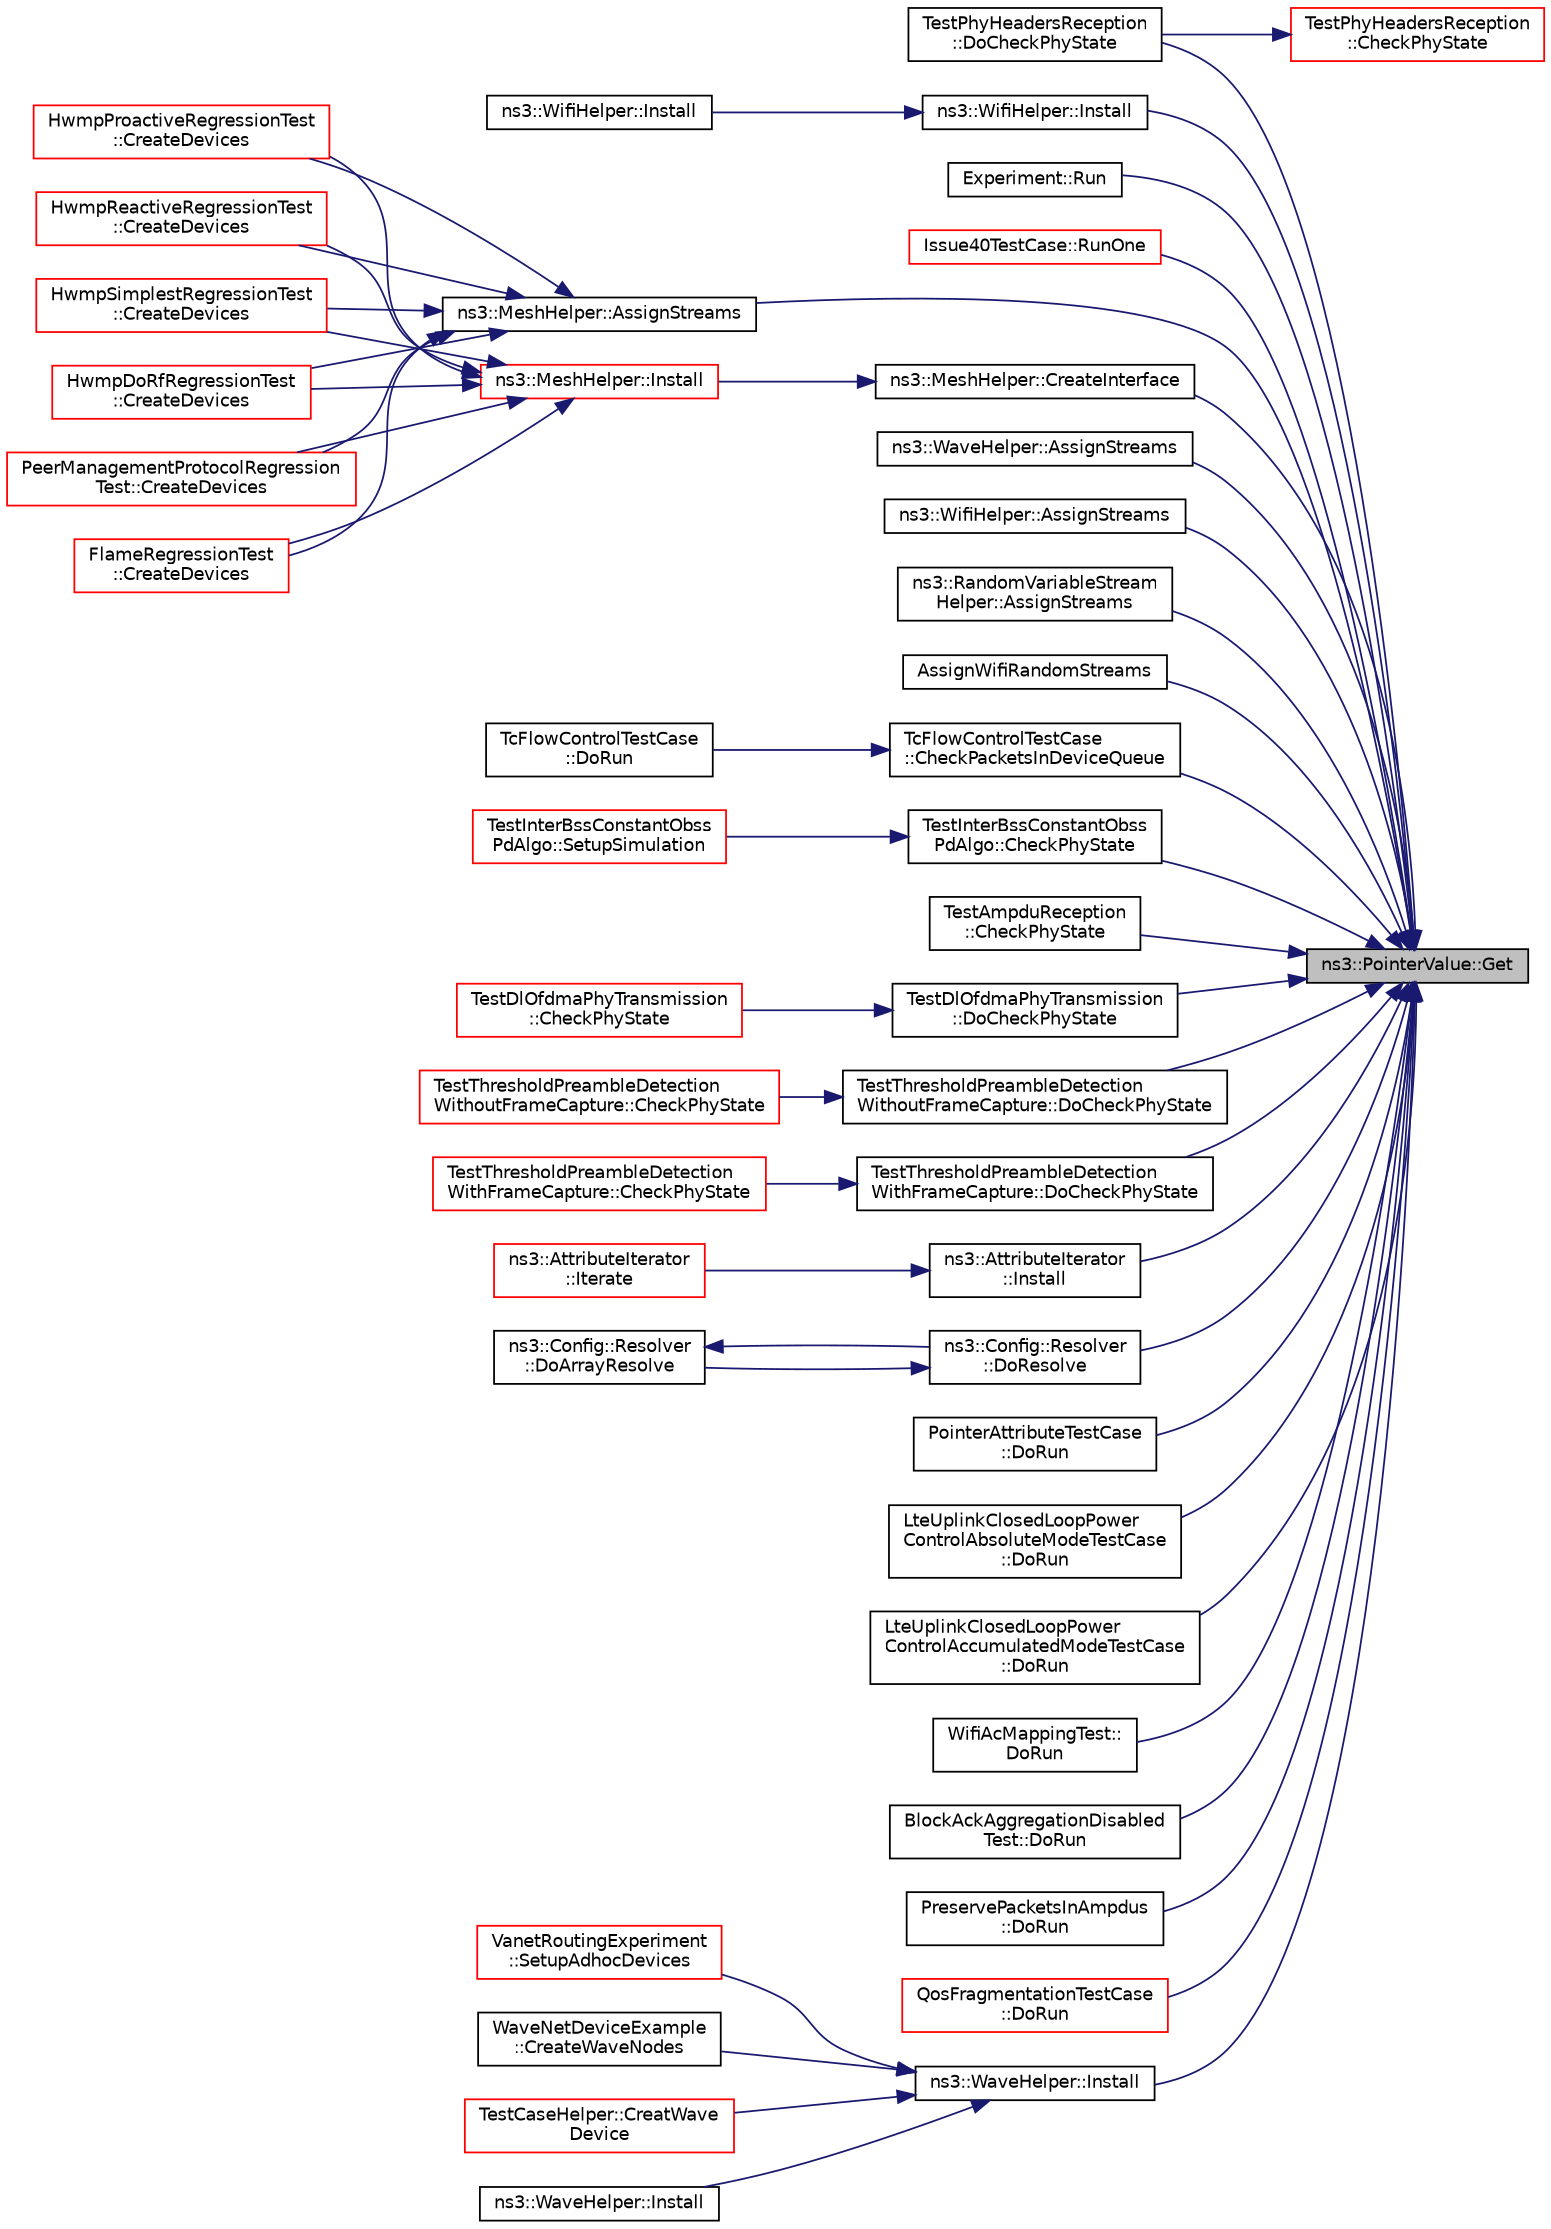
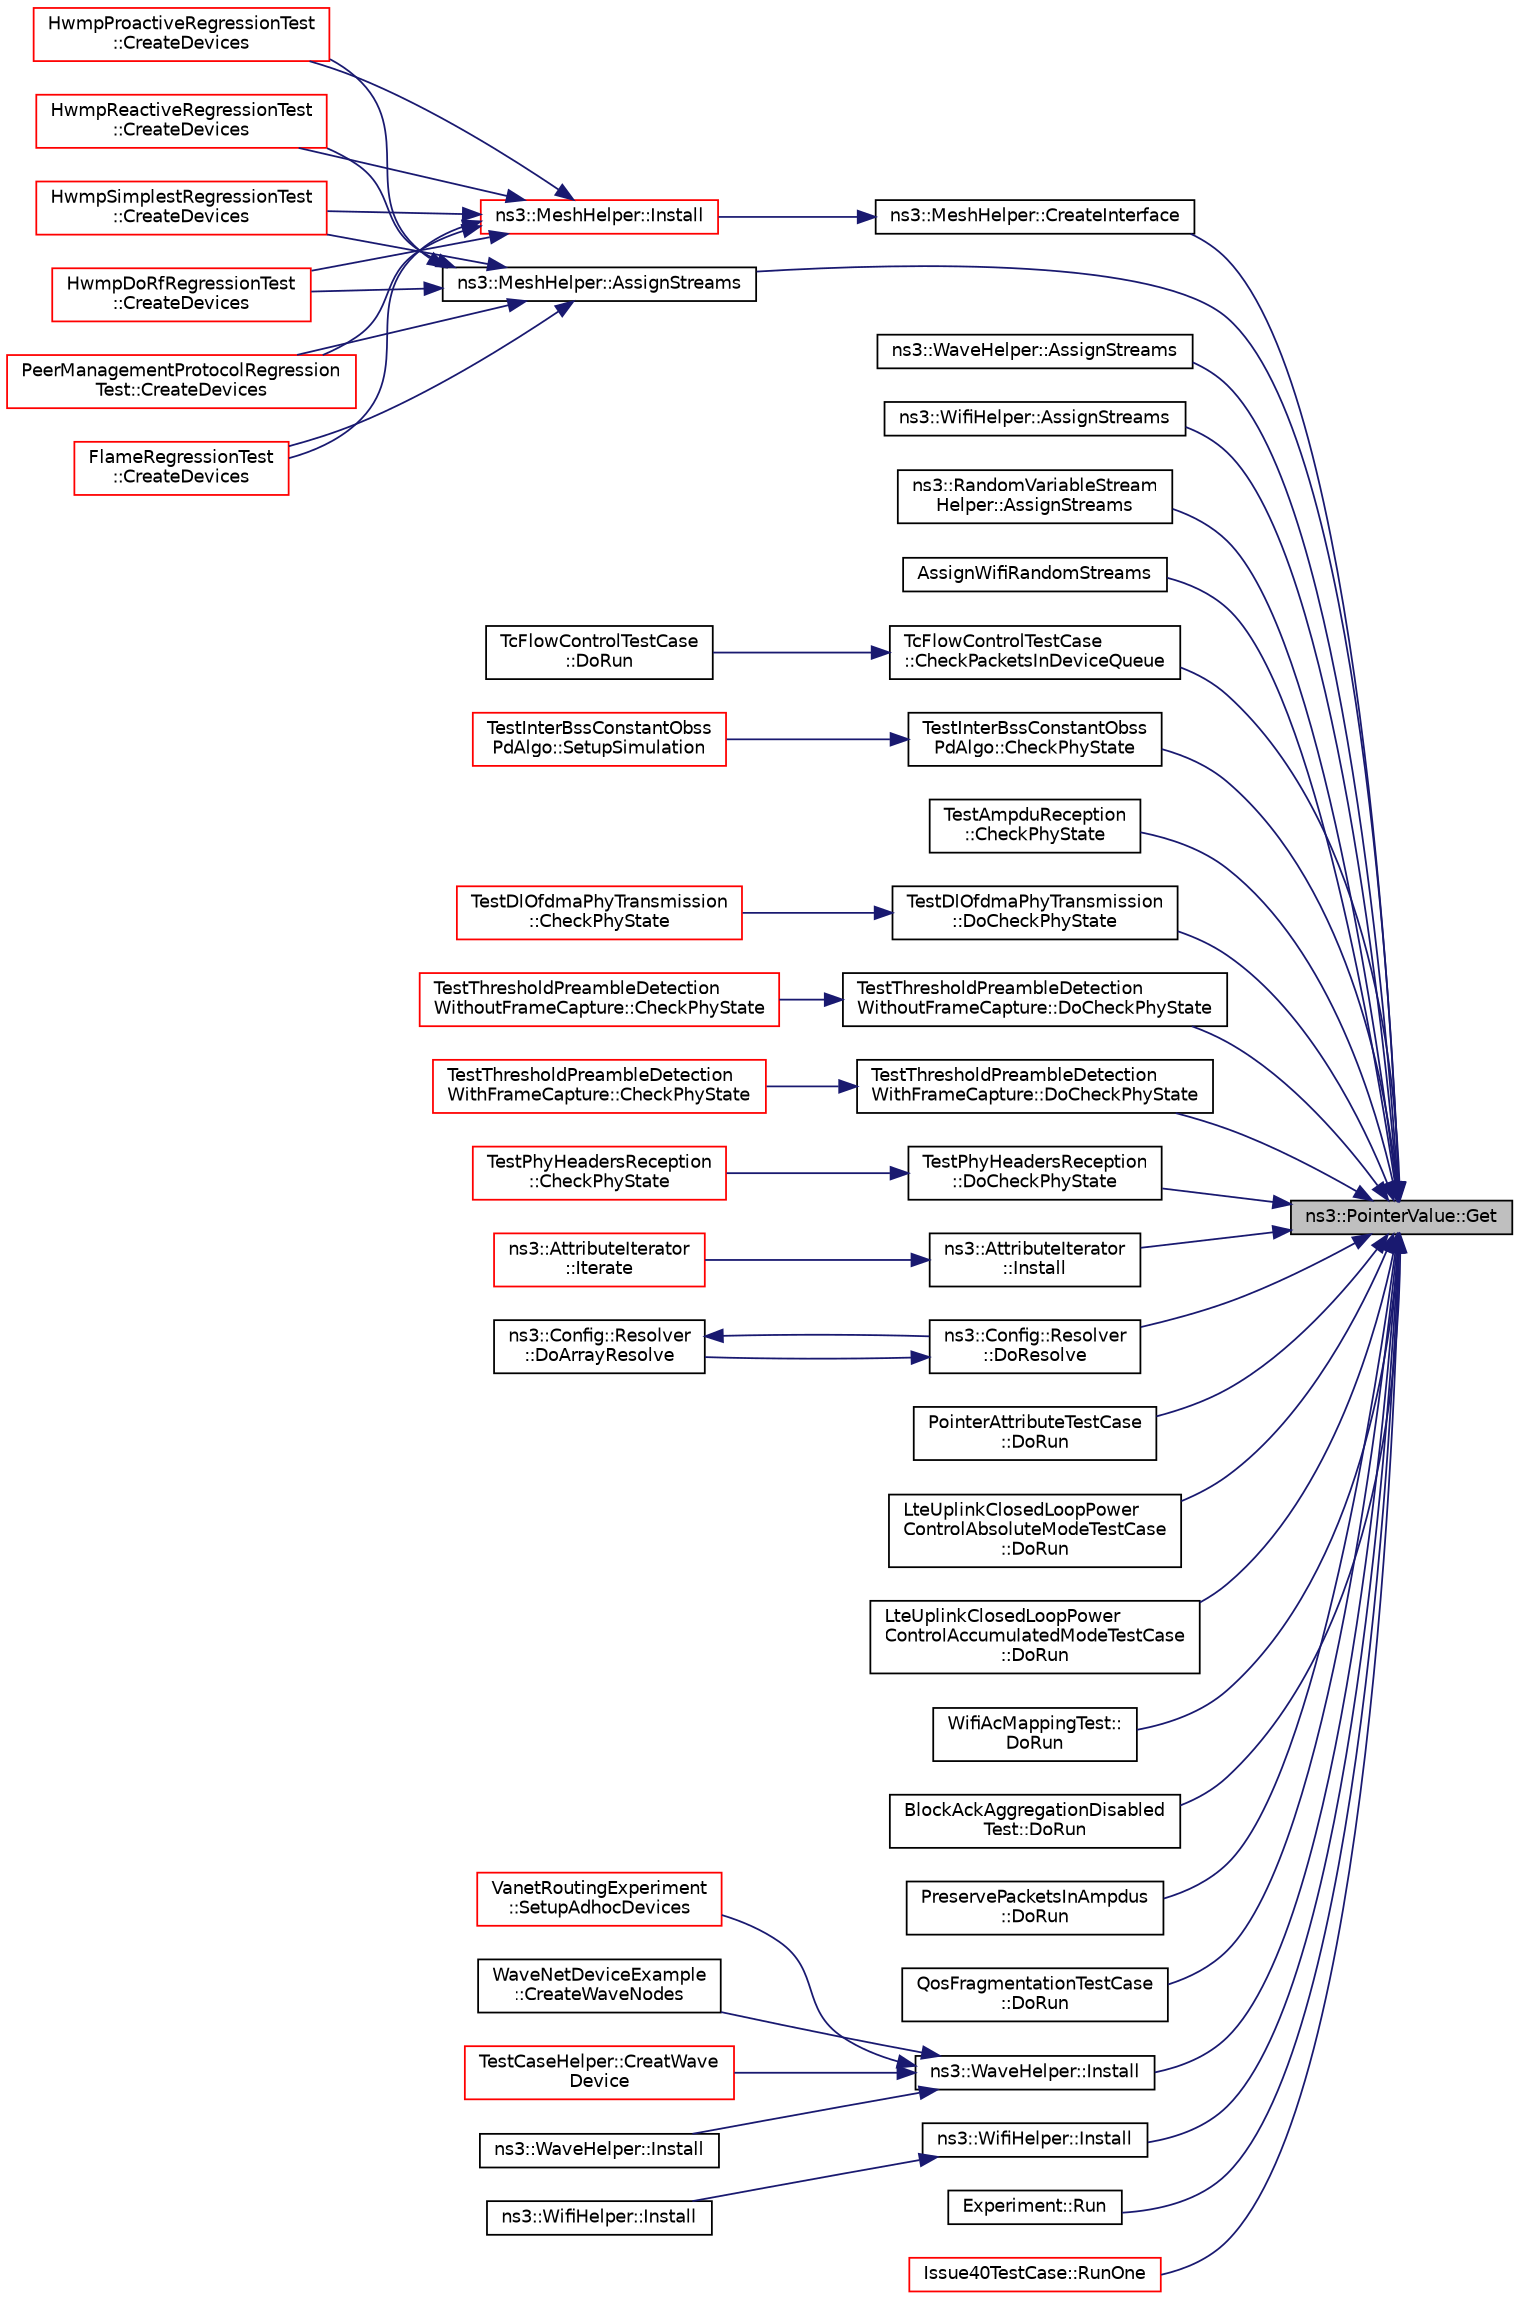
(1217, 35) -> (808, 1173)
(1035, 2005) -> (1035, 1995)
